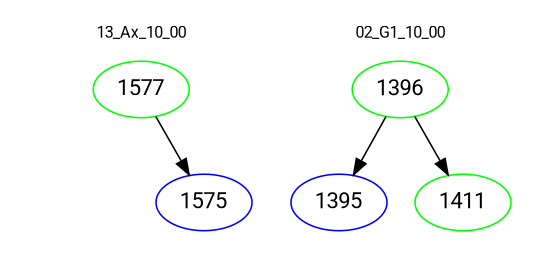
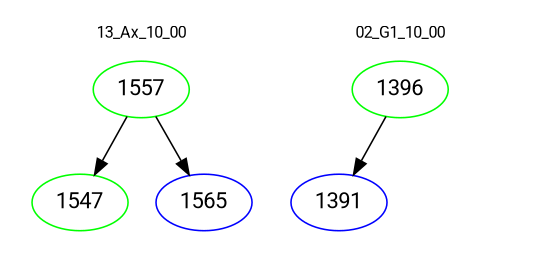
(141, 89) -> (141, 89)
none -> (80, 202)
(204, 202) -> (204, 202)
(339, 202) -> (339, 202)
(463, 202) -> none
